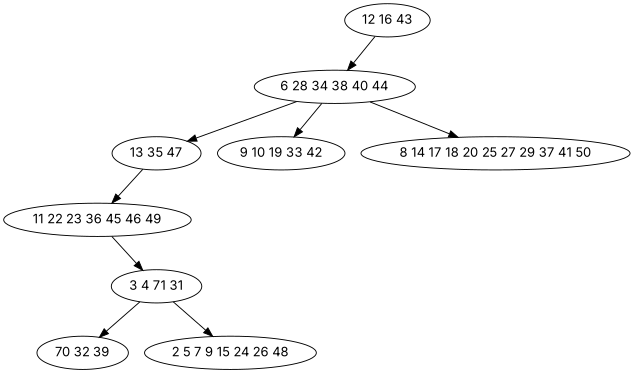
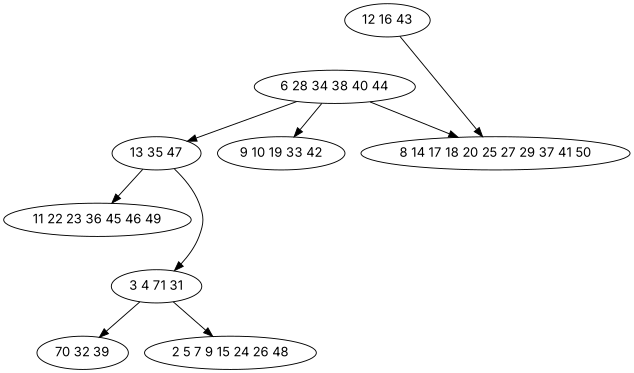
(364, 50) -> (438, 83)
(124, 250) -> (202, 215)
